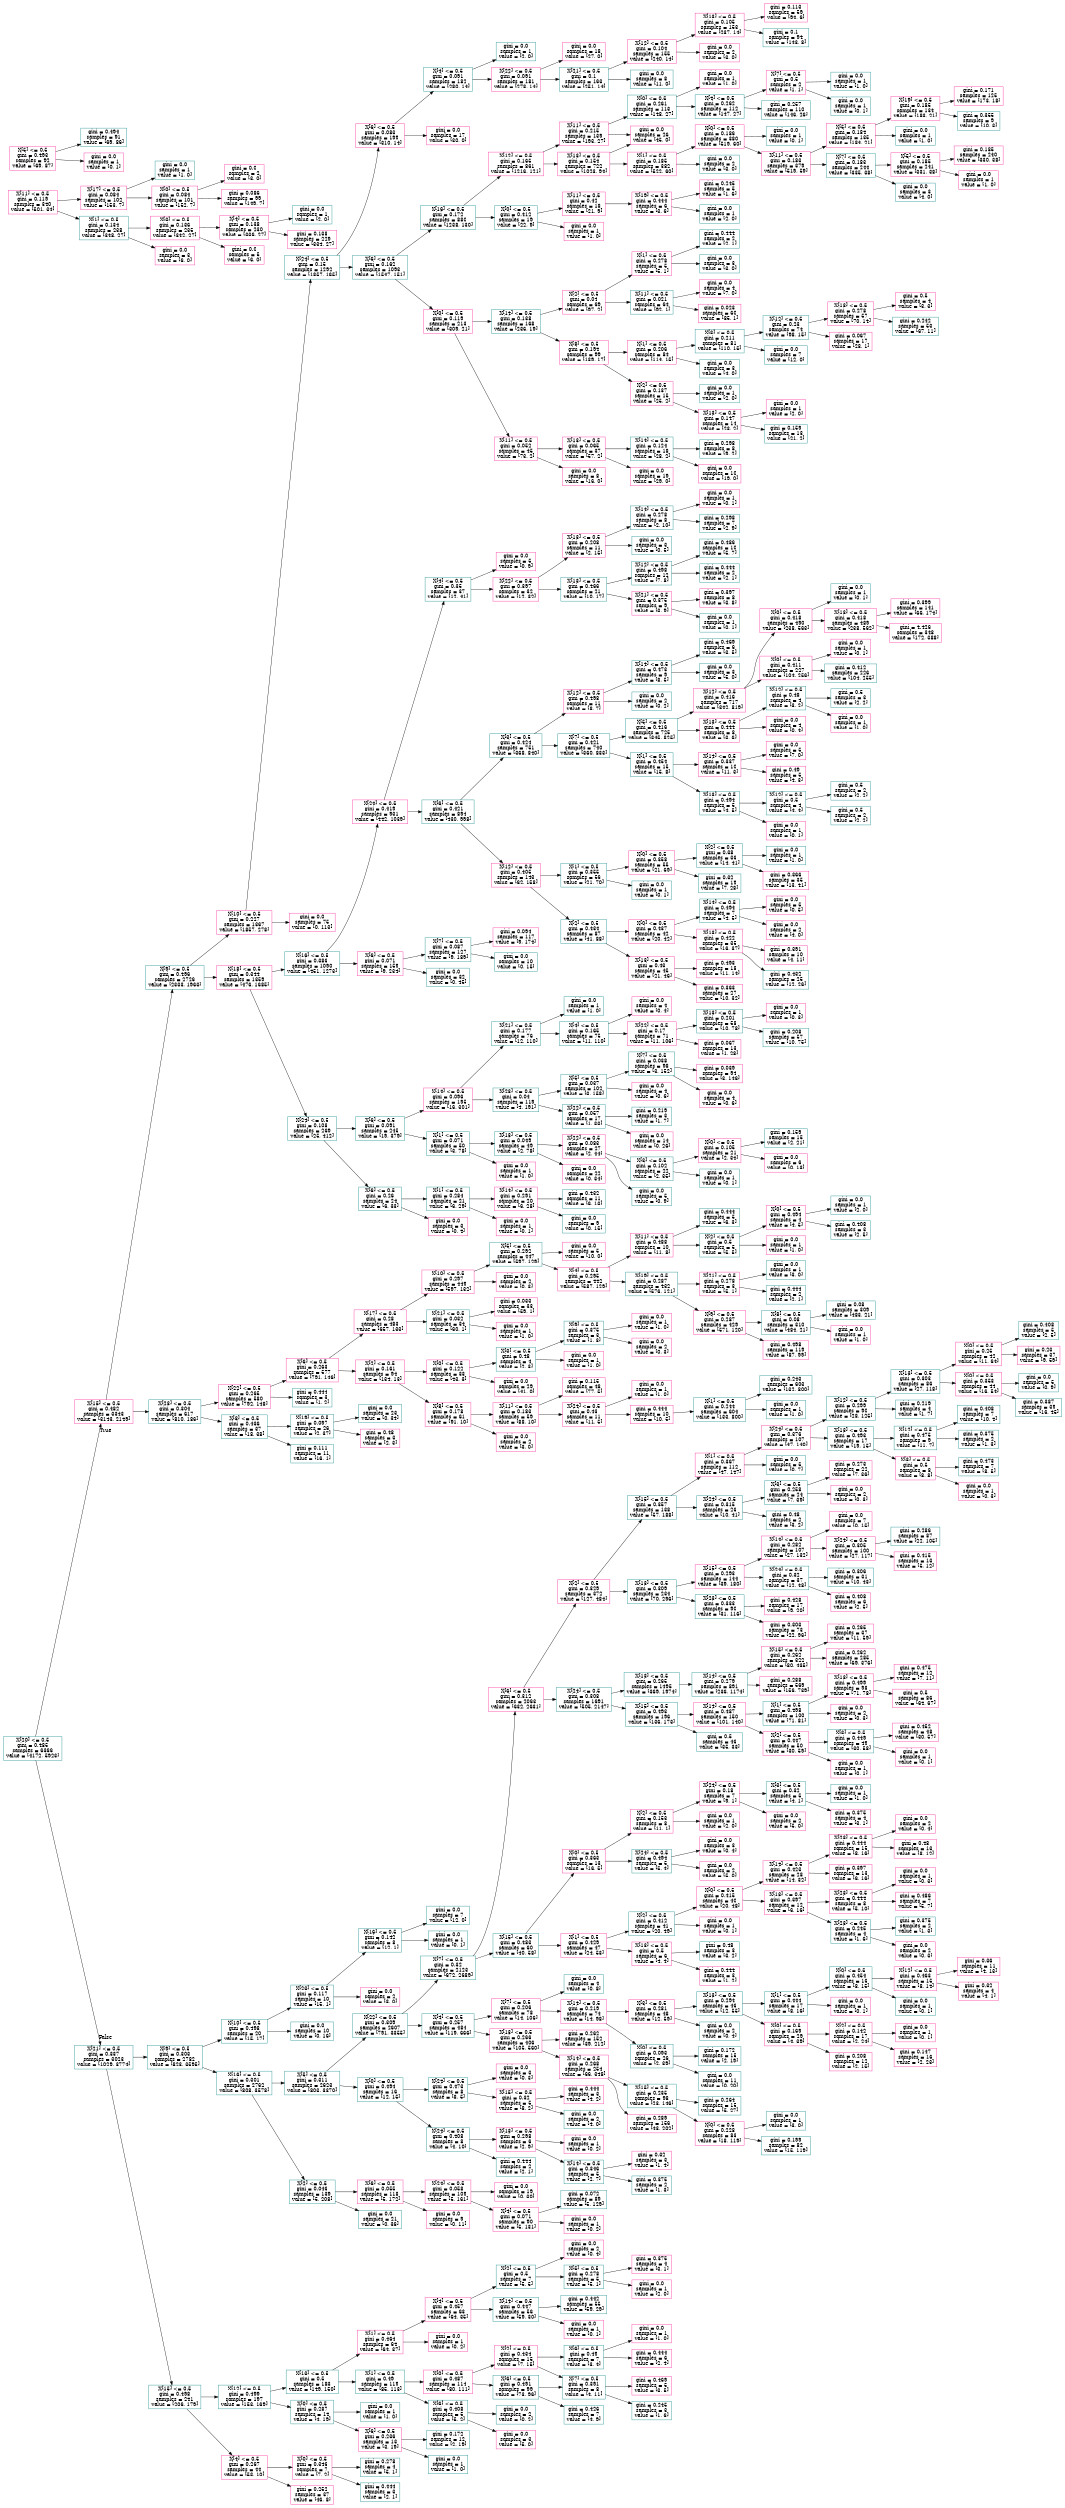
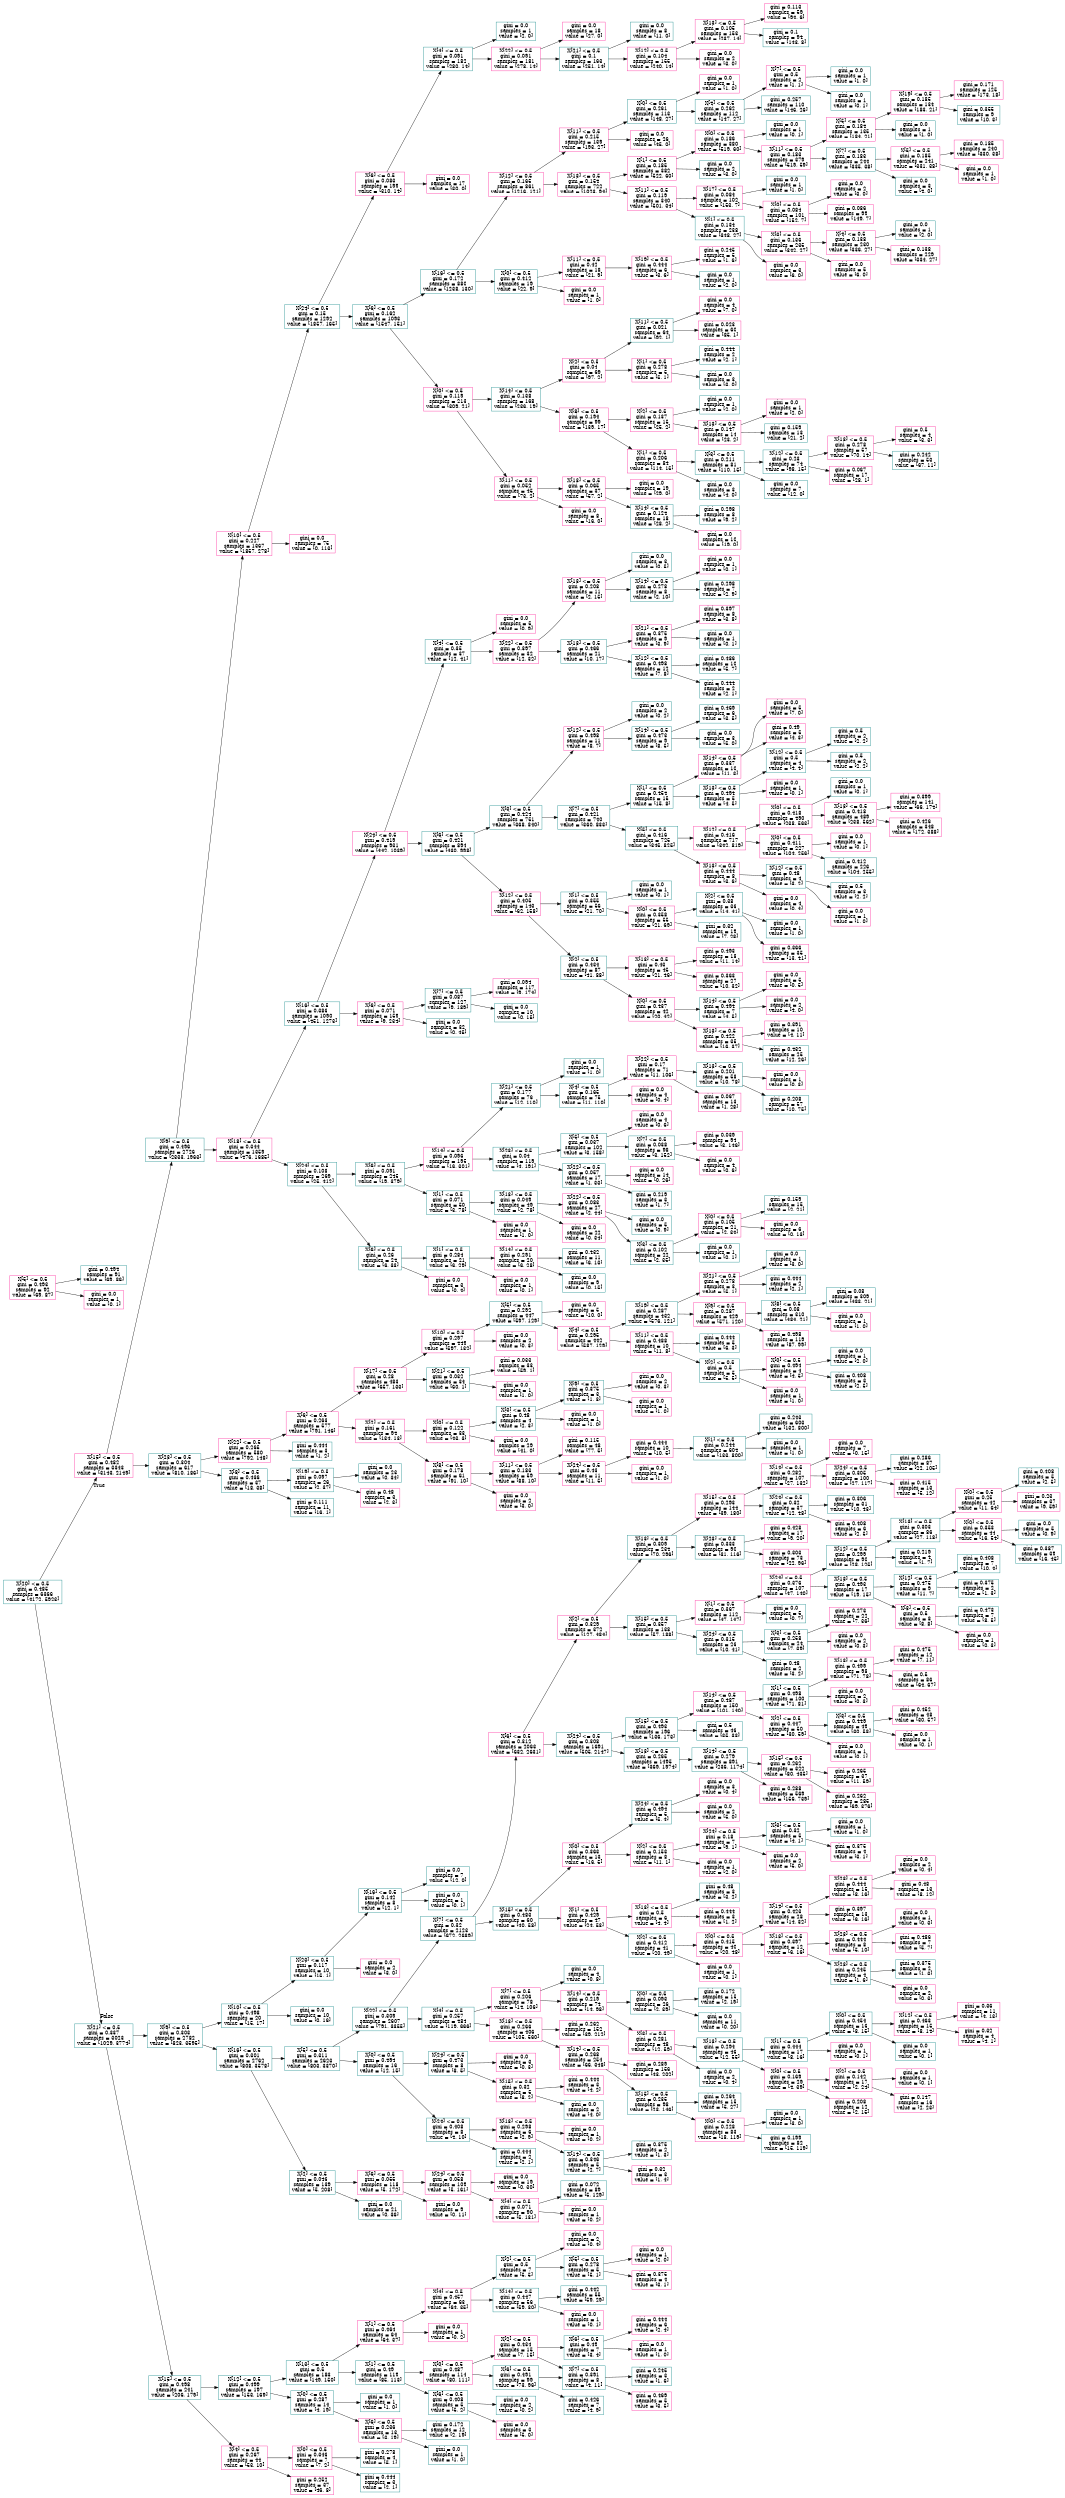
(619, 149) -> (617, 191)
(915, 633) -> (915, 827)
